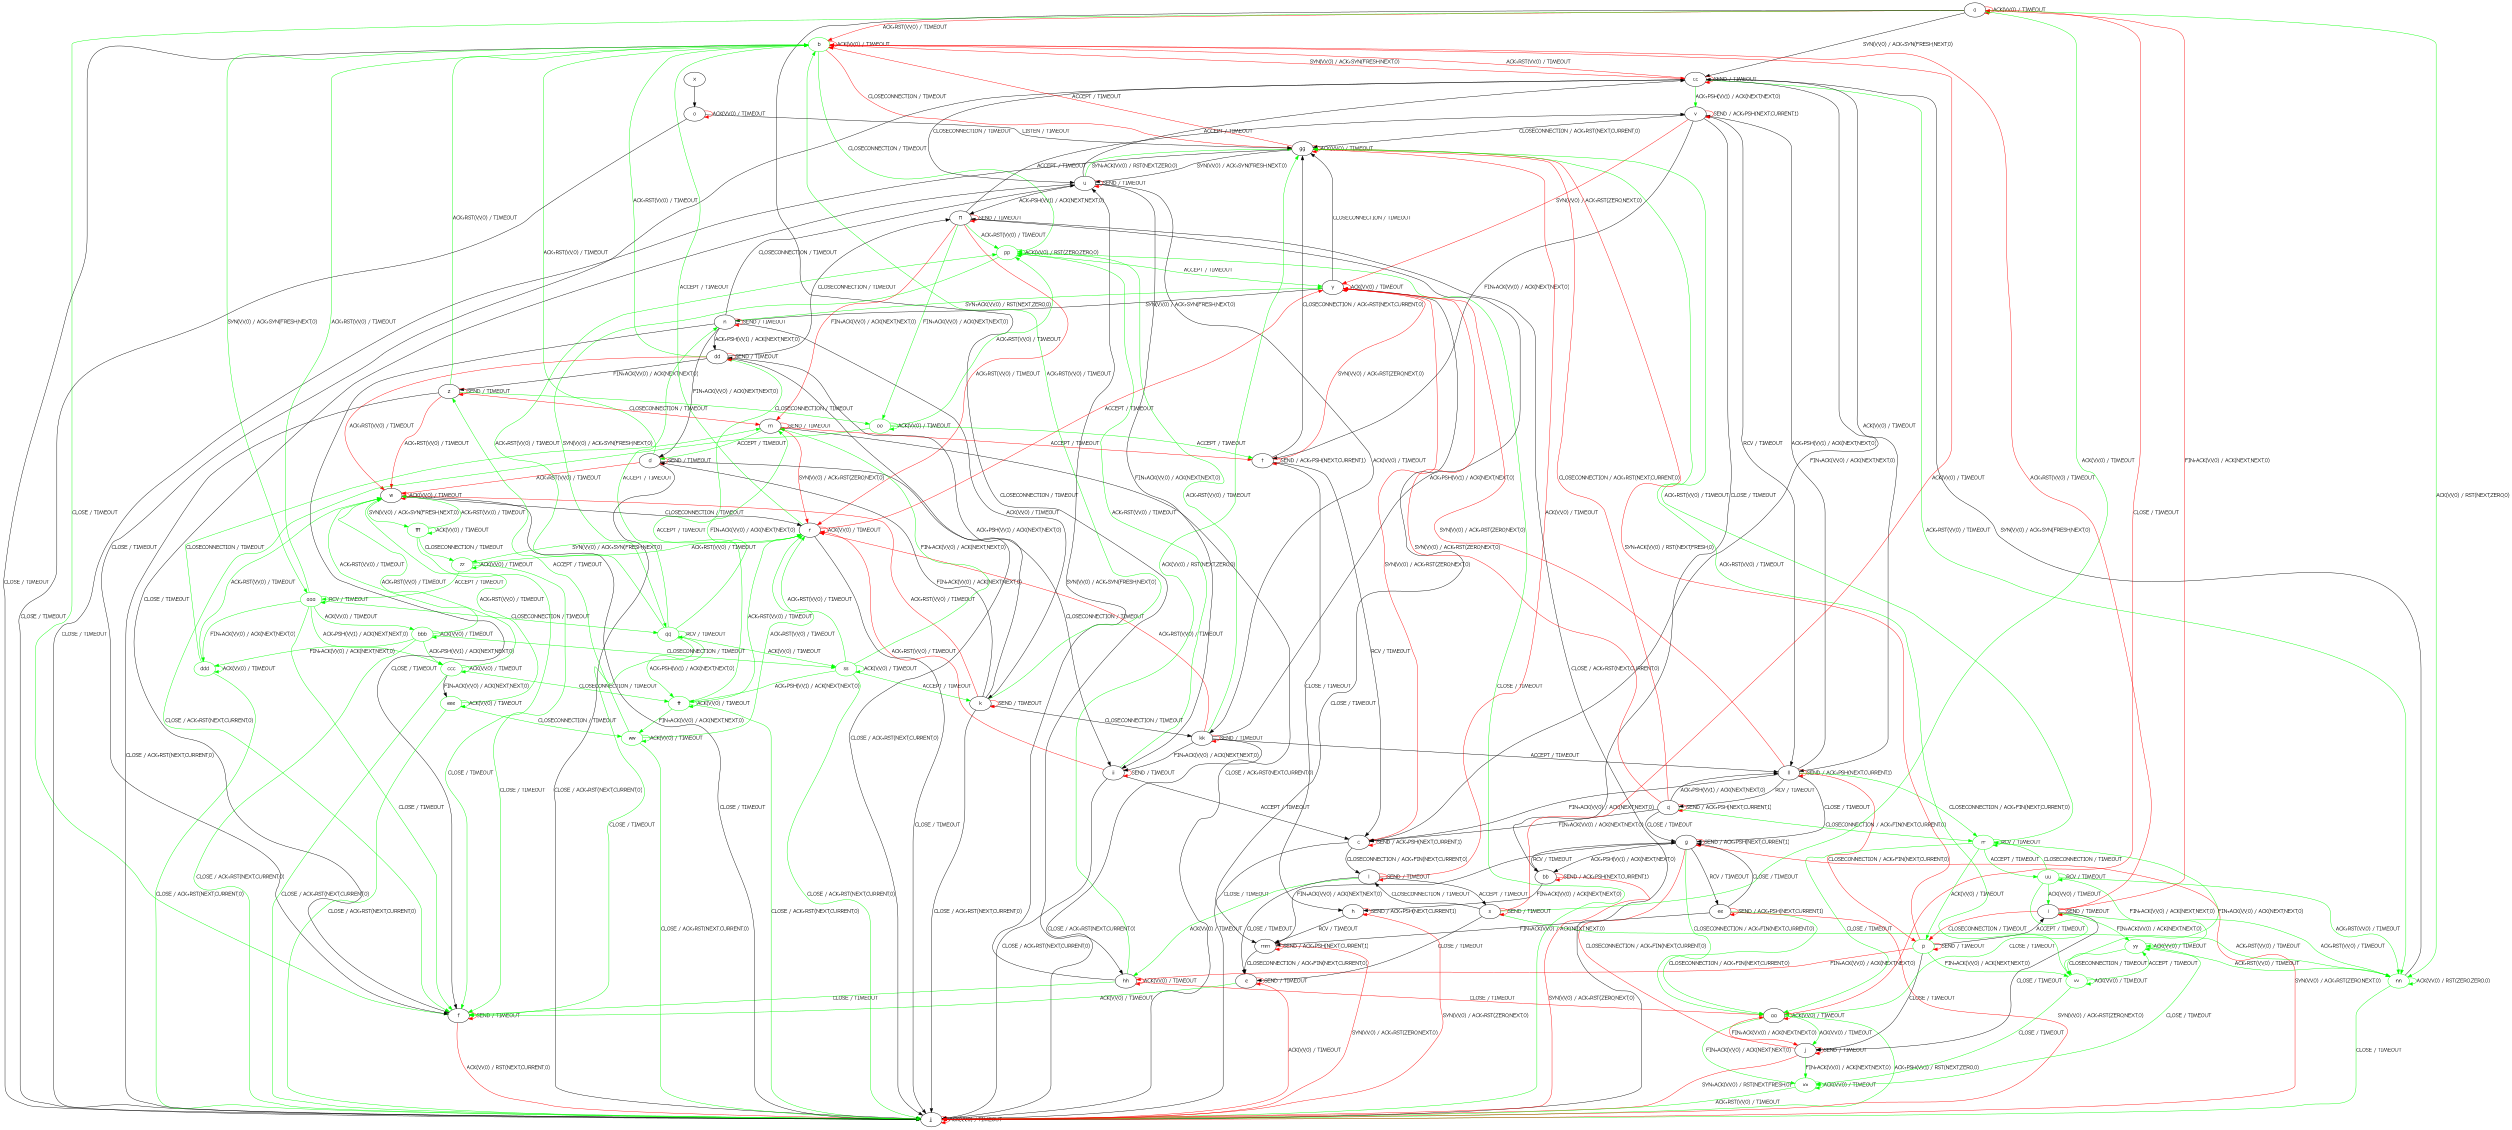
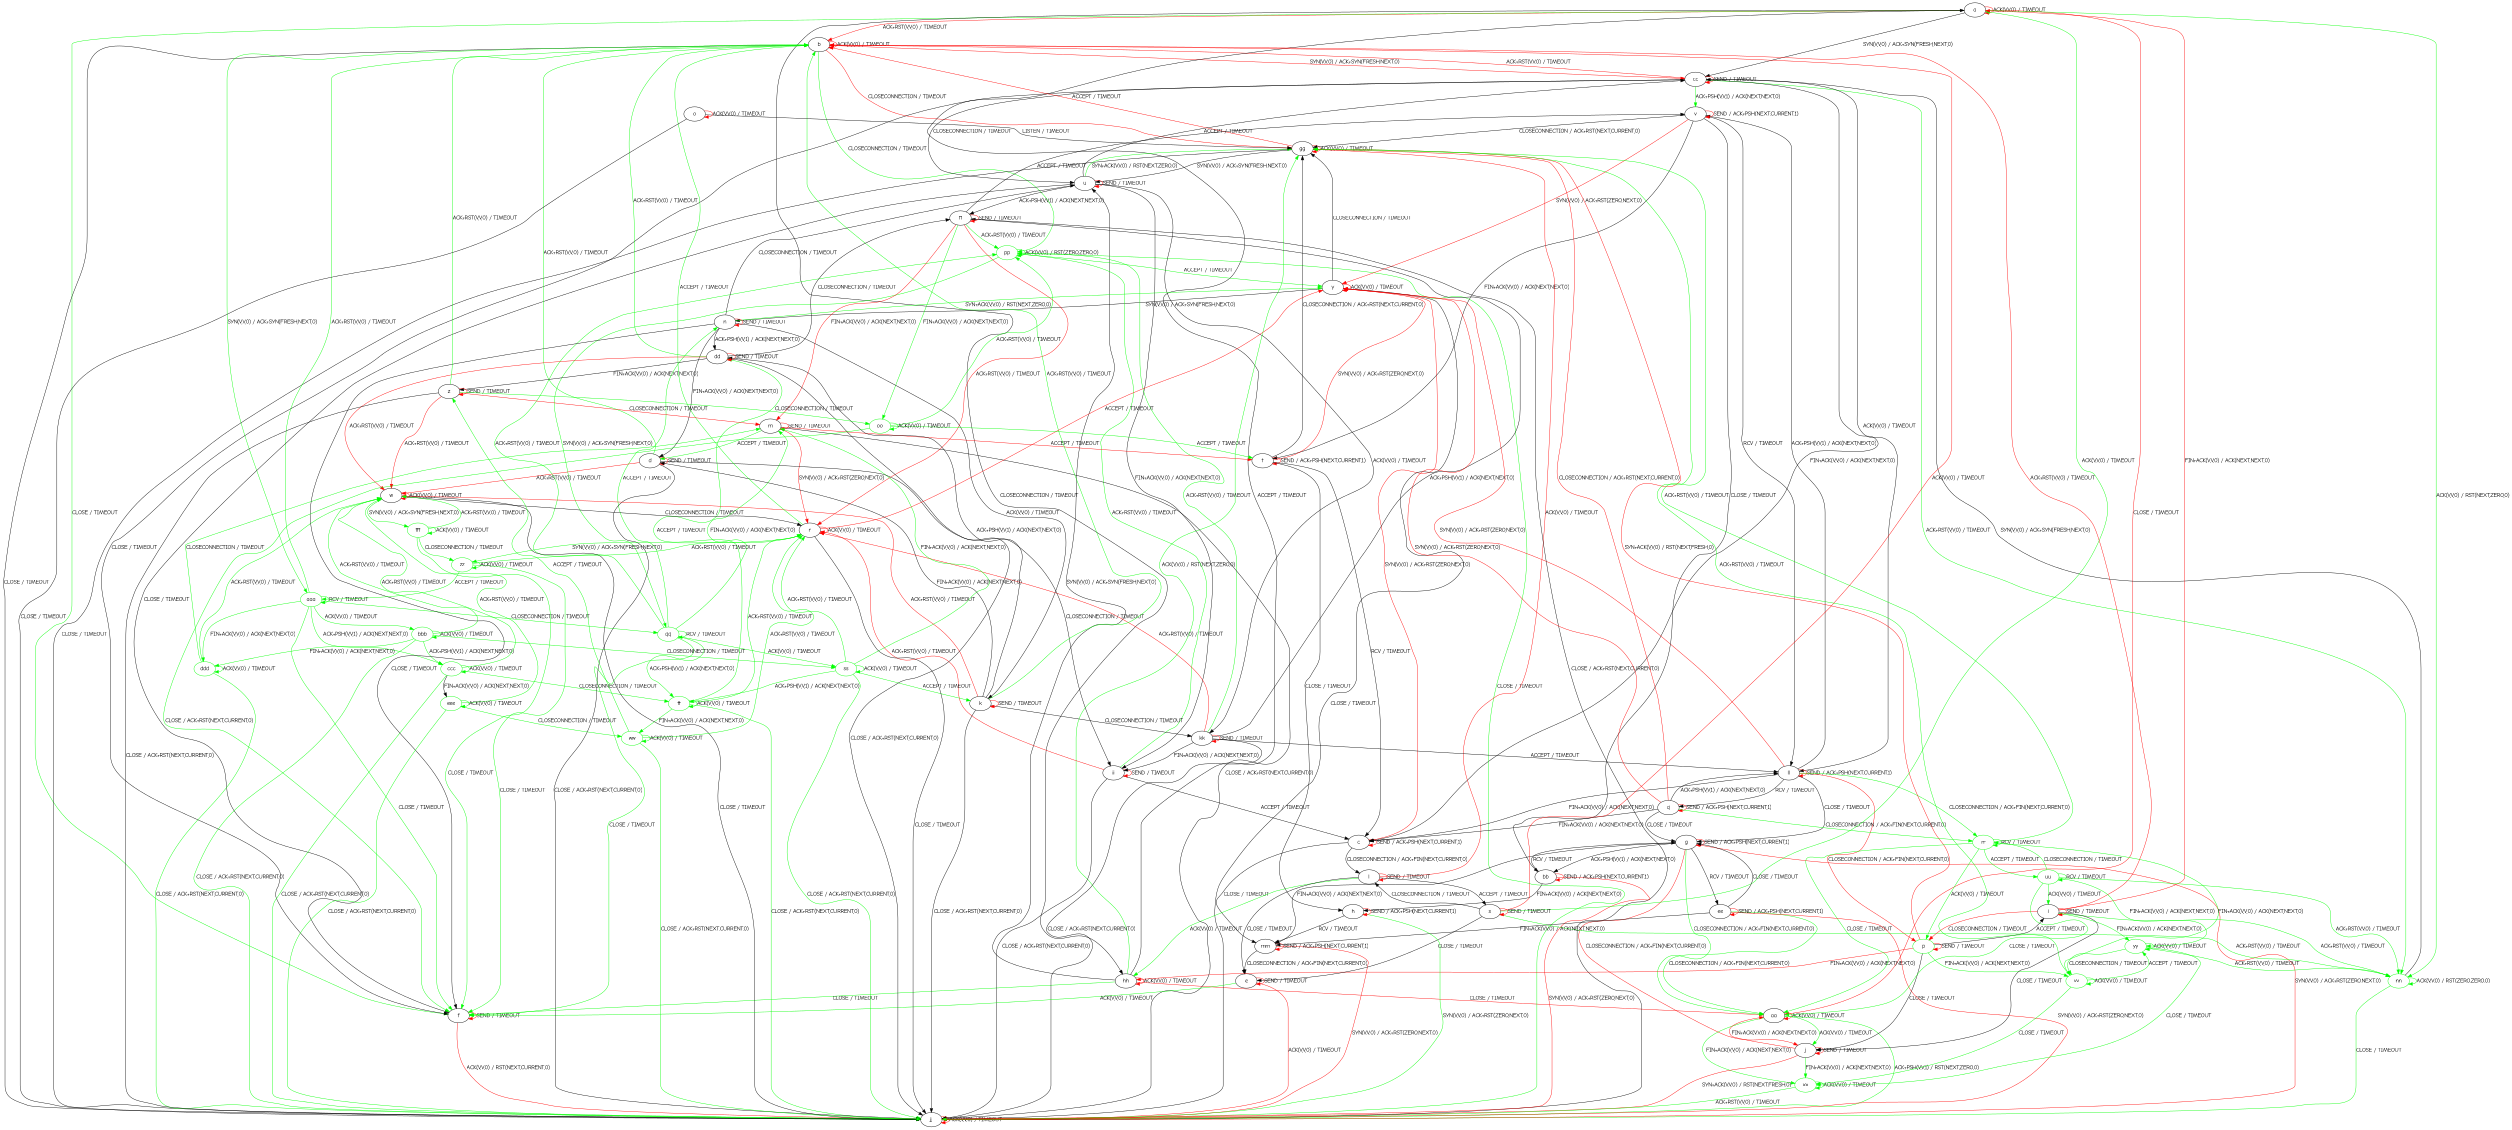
(819, 45) -> (819, 45)
(695, 79) -> none
none -> (1045, 153)
(1291, 1103) -> (1291, 1103)
